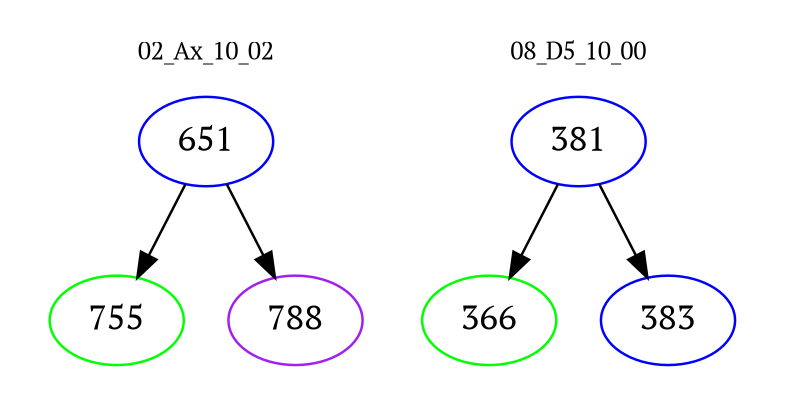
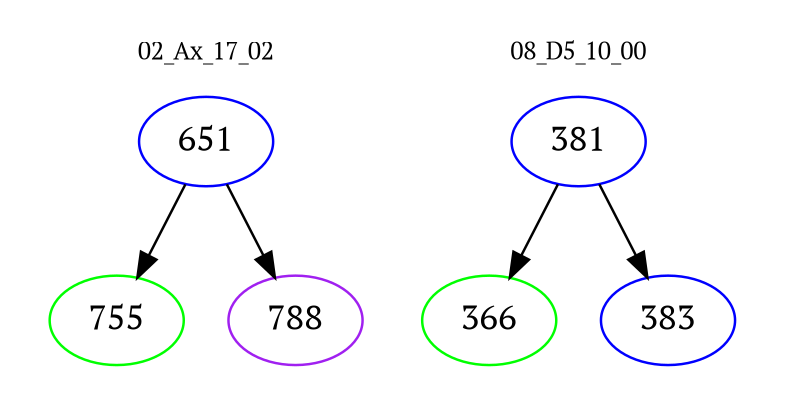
(206, 53) -> (206, 53)
